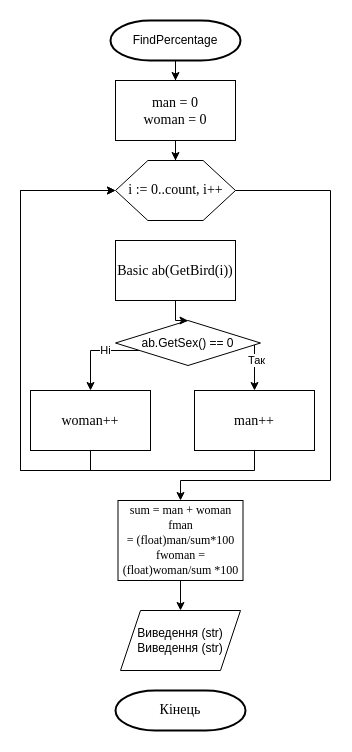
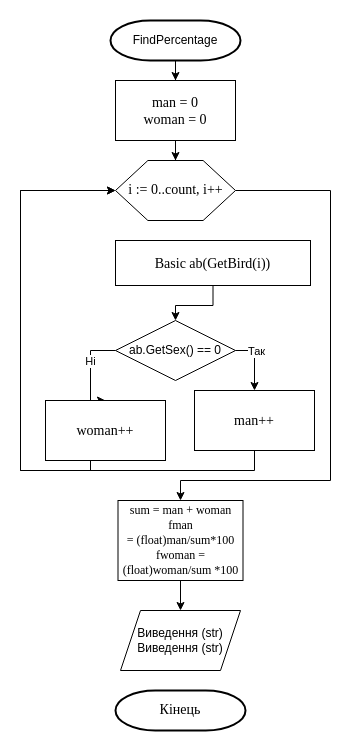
(176, 271) -> (213, 263)
(188, 343) -> (176, 351)
(91, 421) -> (106, 431)
